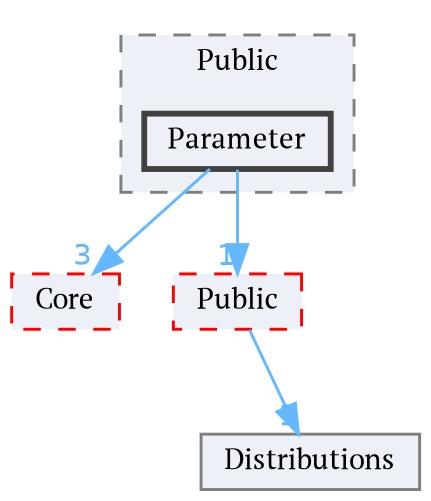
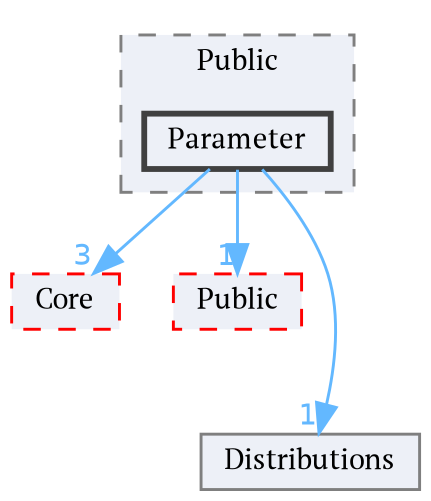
(268, 369) -> (329, 277)
